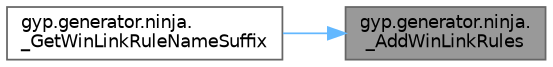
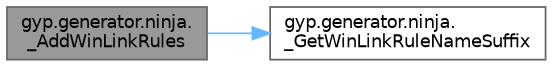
(305, 33) -> (230, 33)
